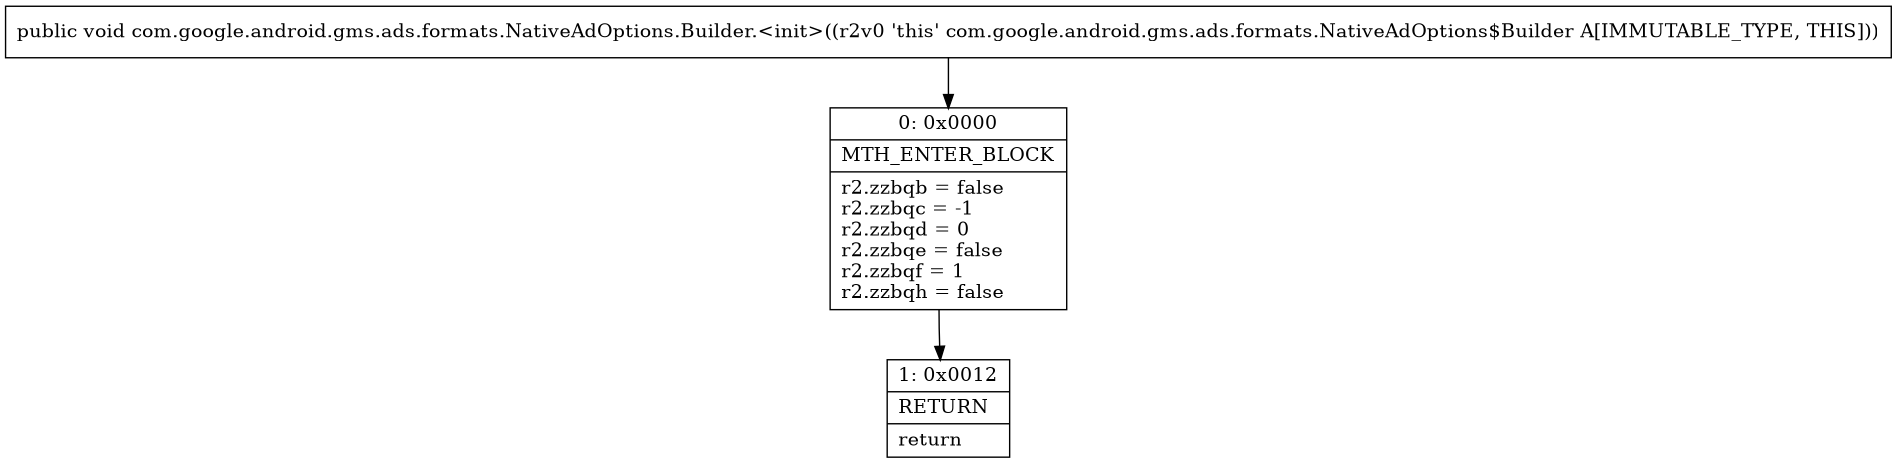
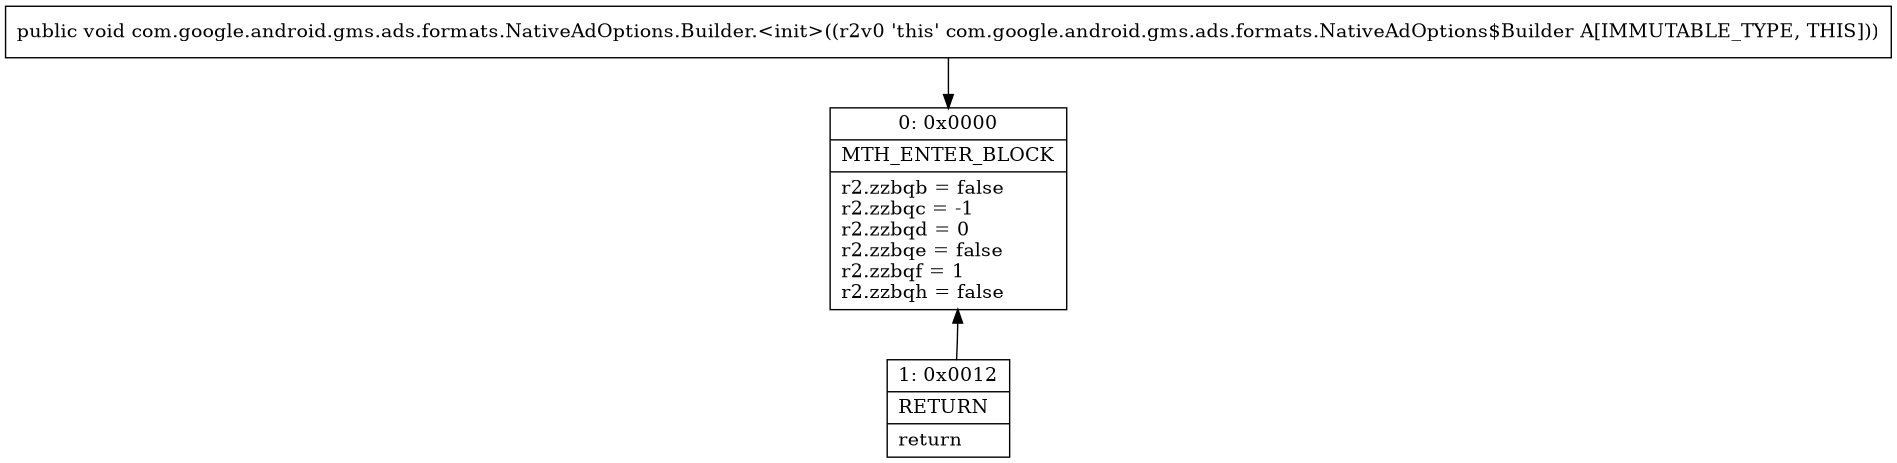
(939, 328) -> (957, 342)
